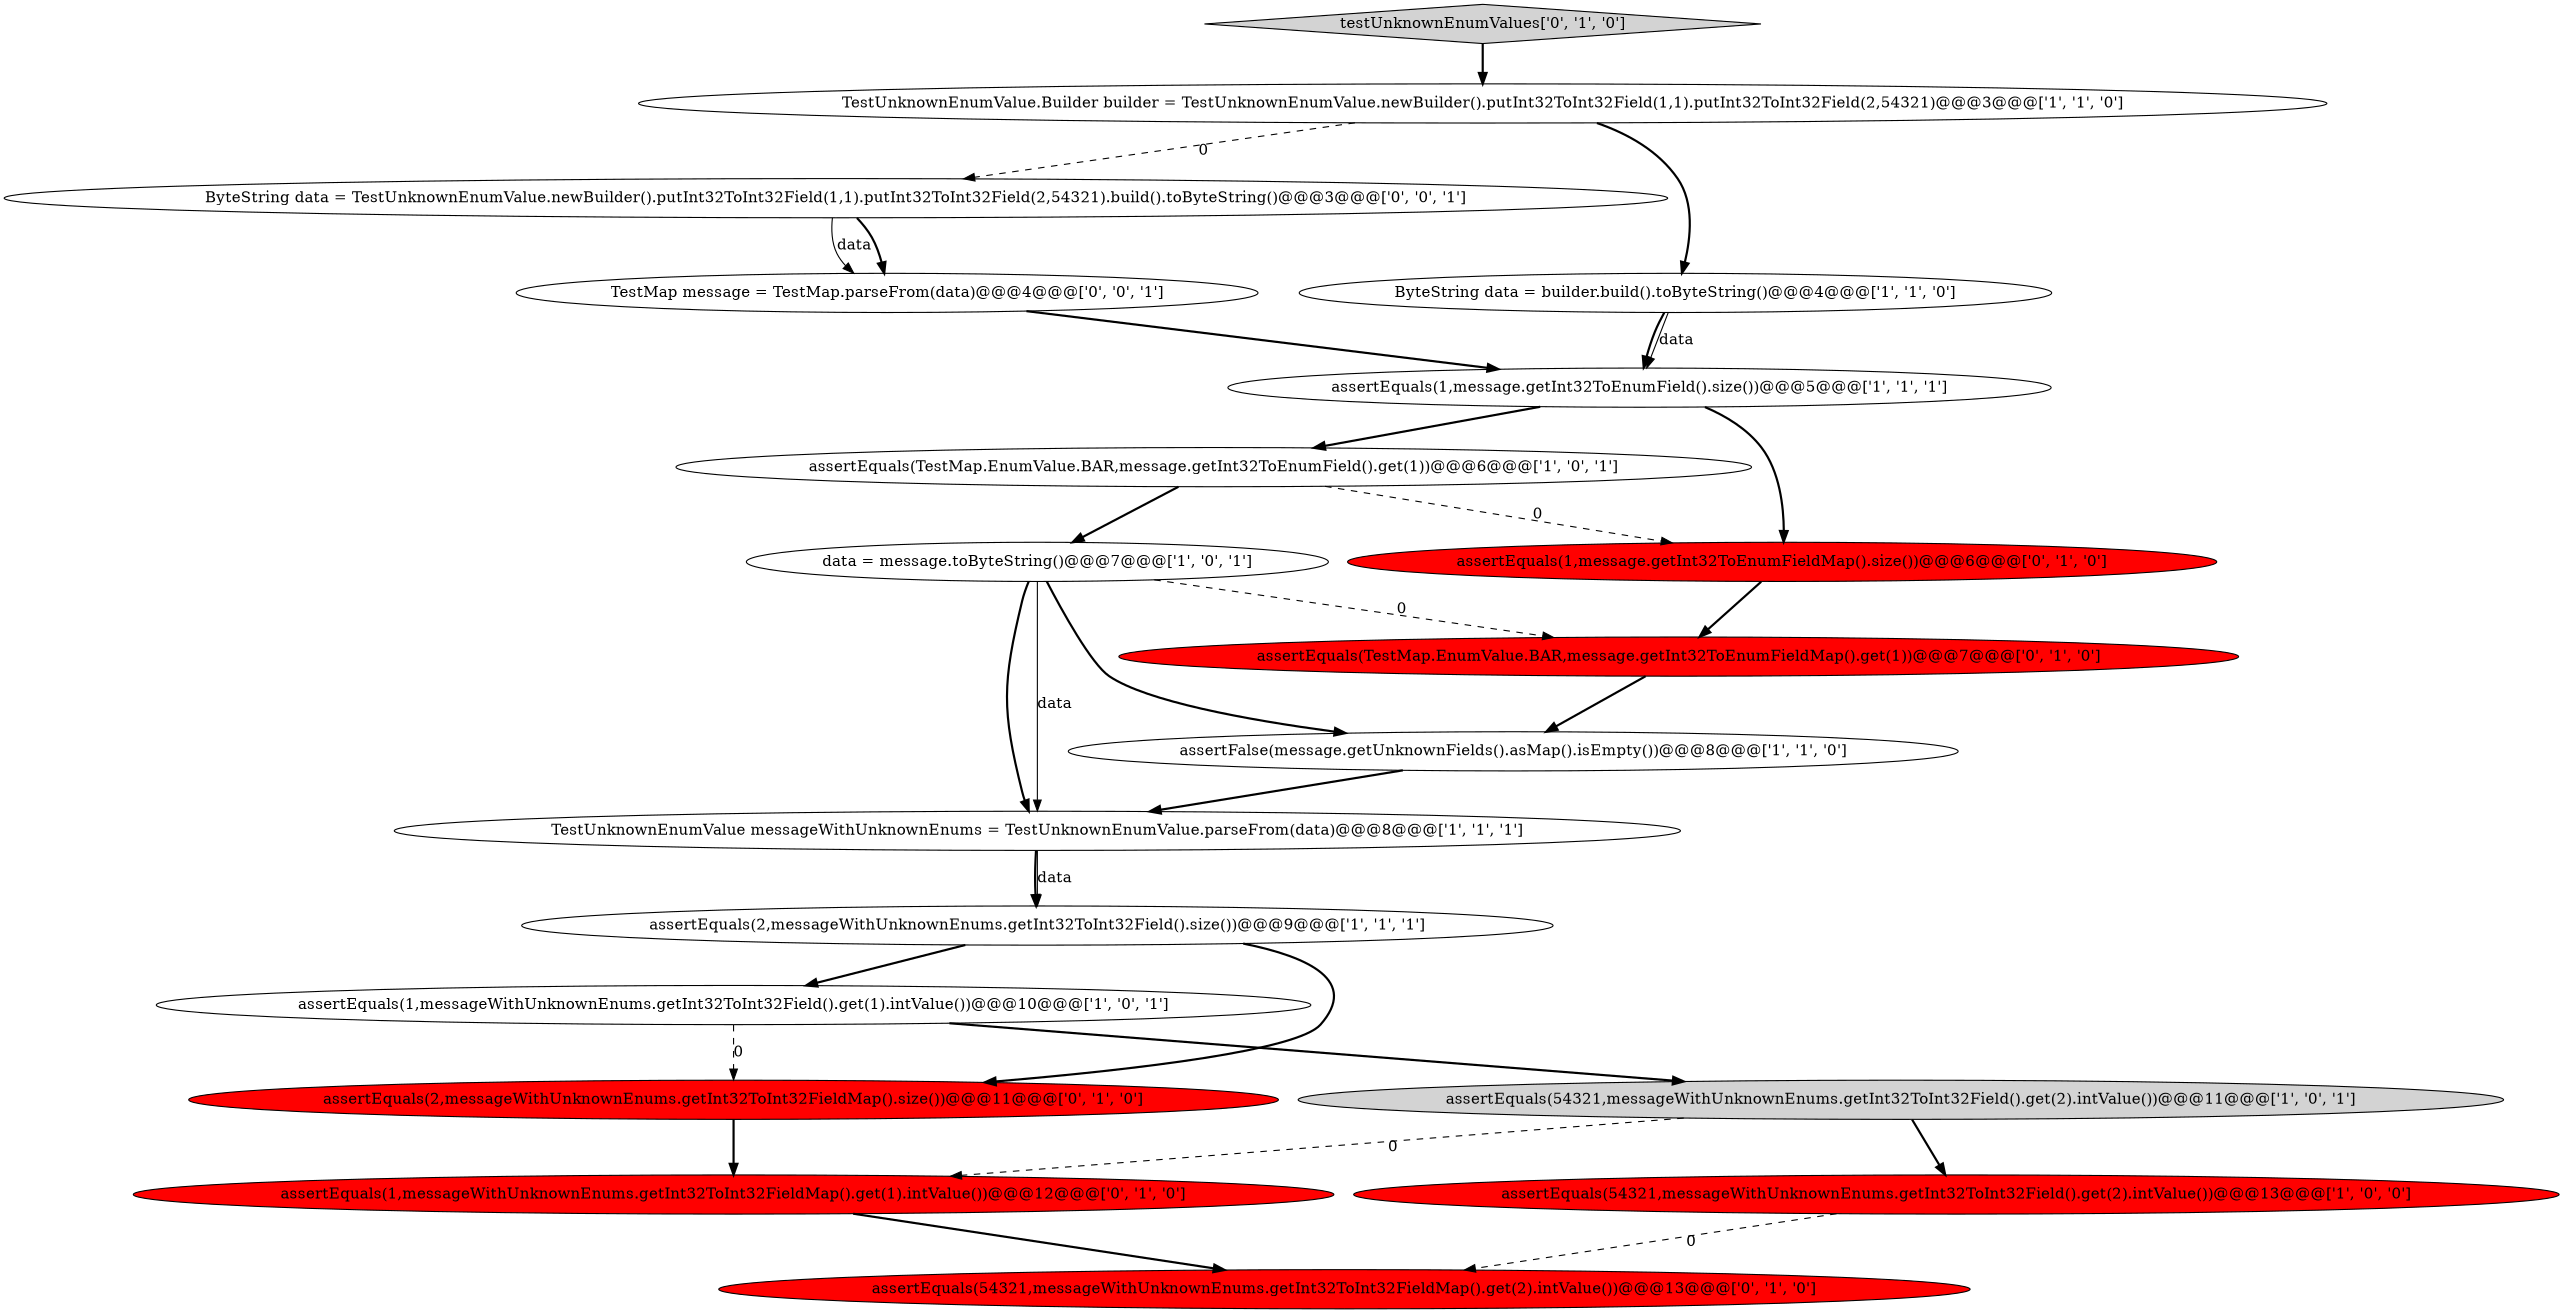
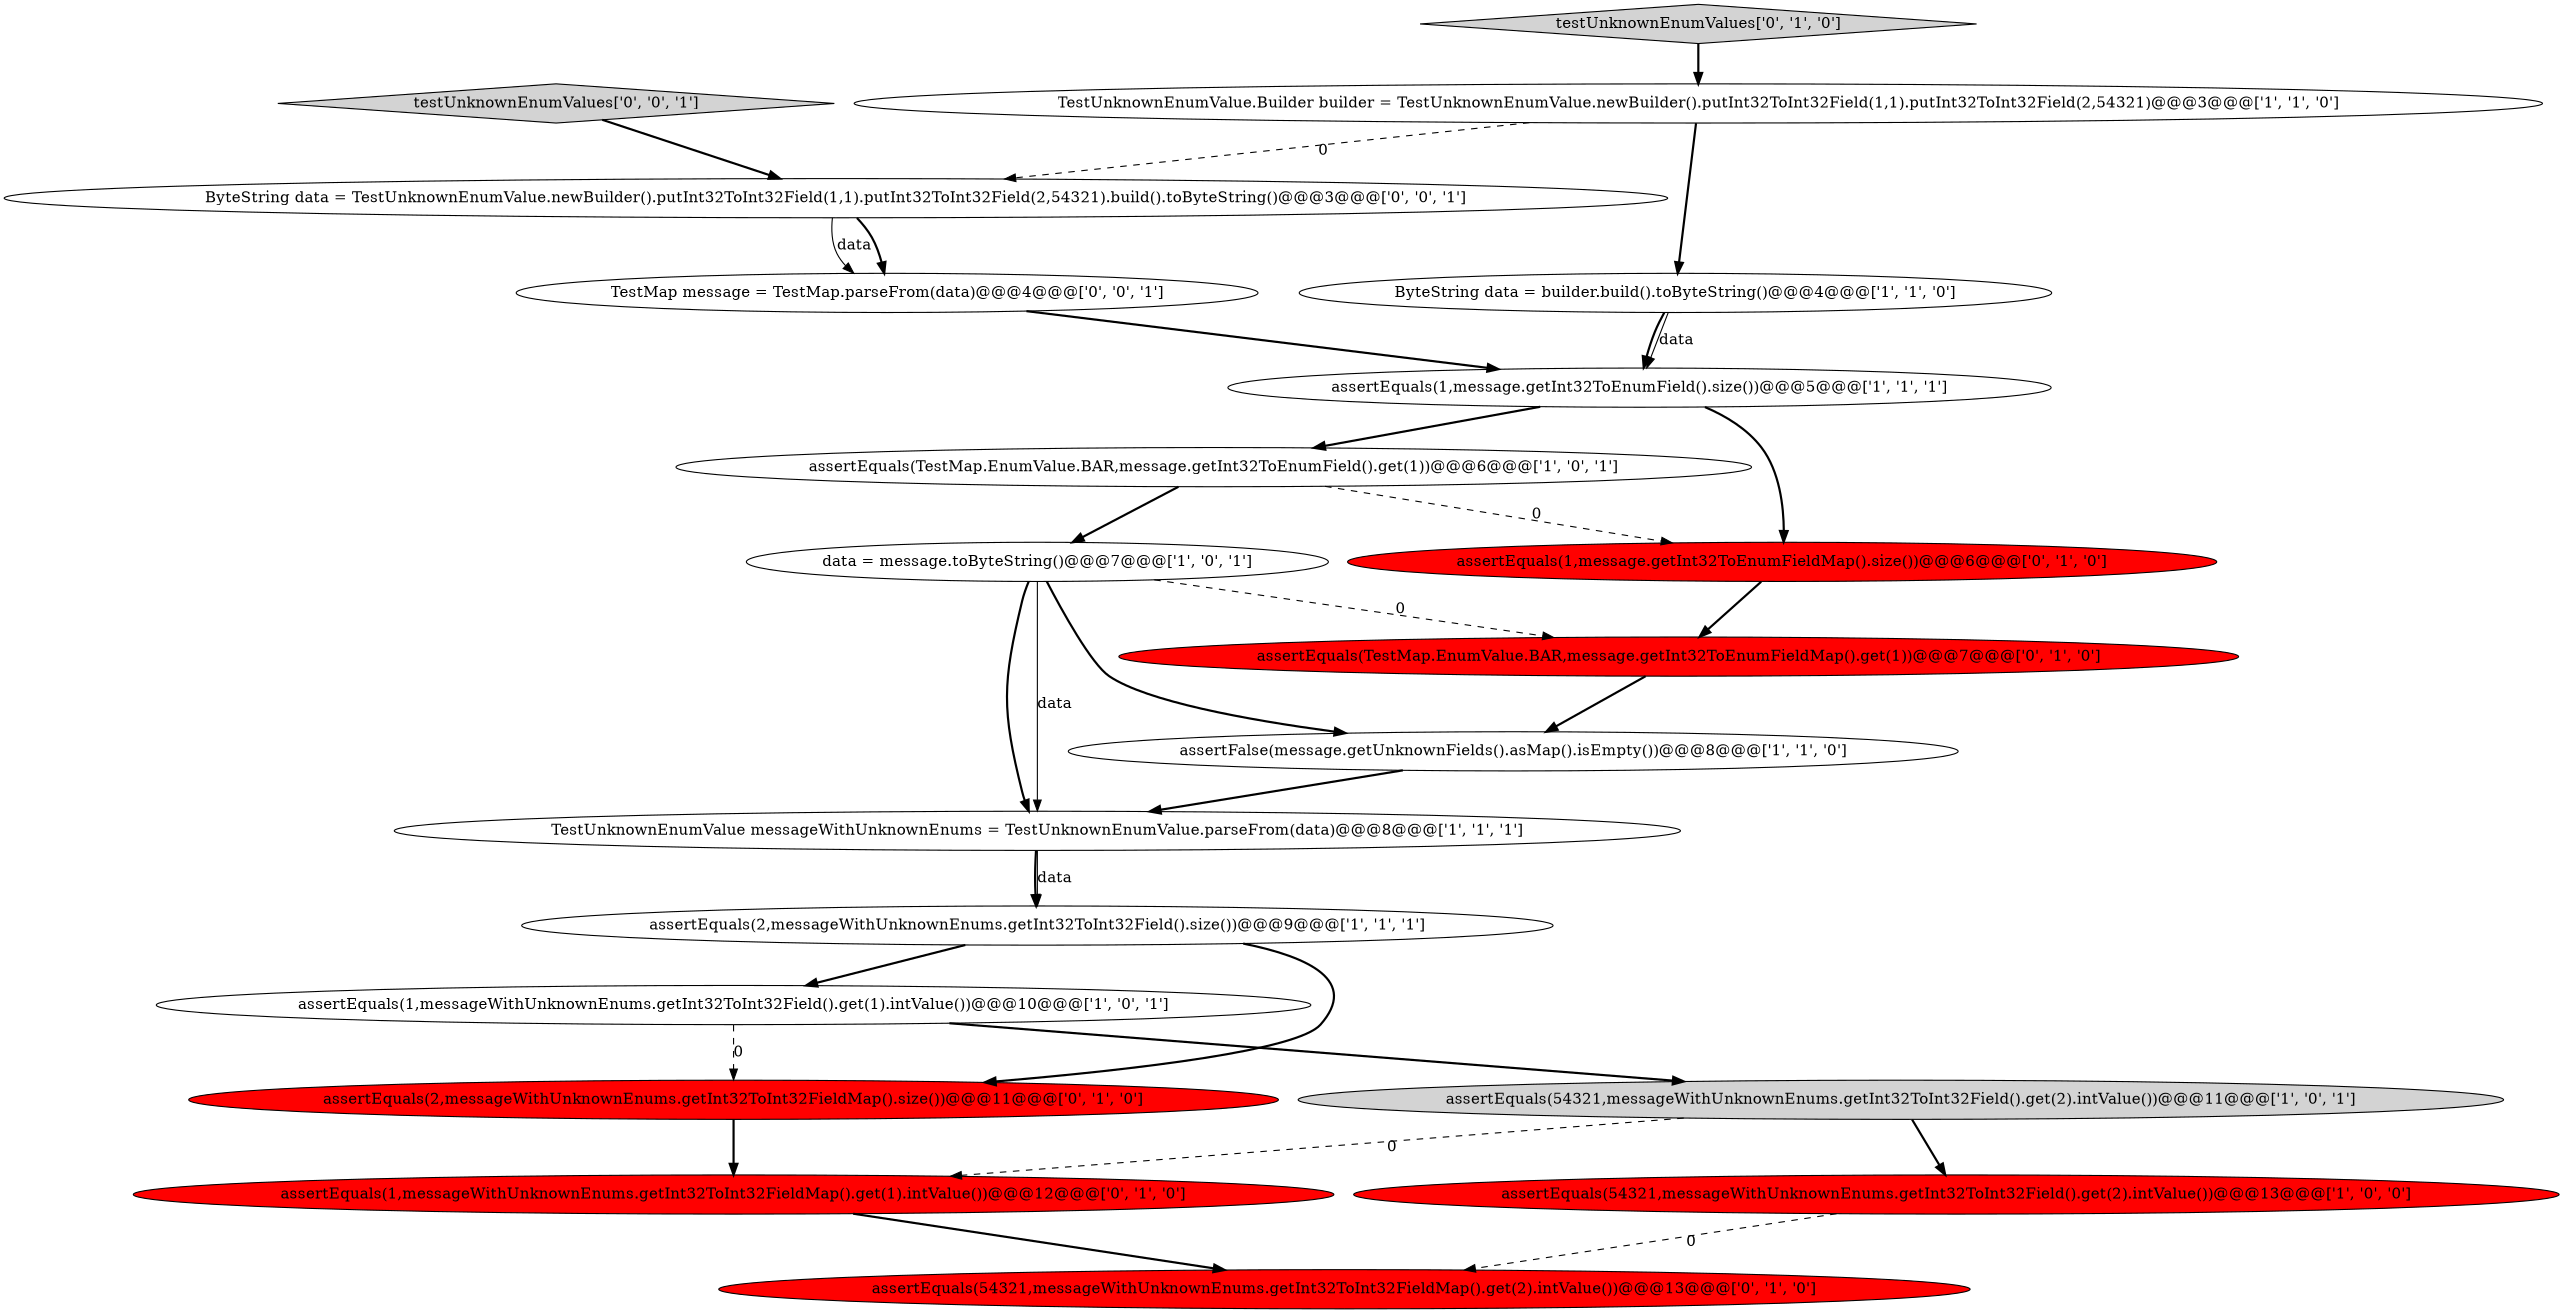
none -> (556, 103)
